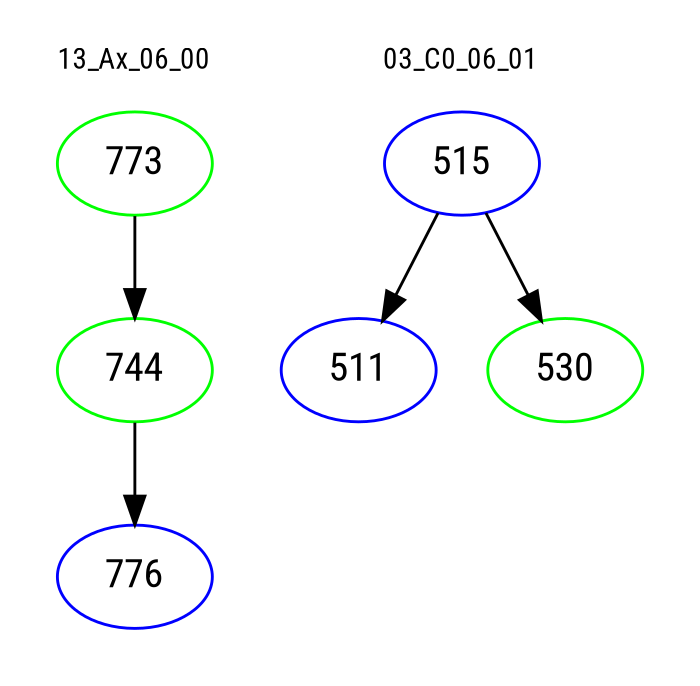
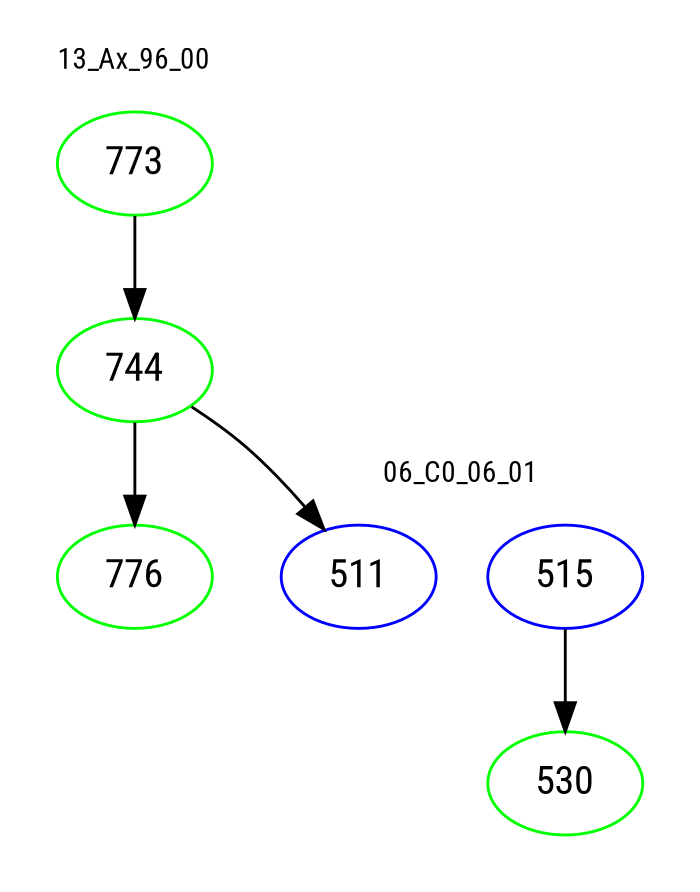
(135, 62) -> (135, 62)
(462, 62) -> (462, 475)
(417, 254) -> (277, 476)
(135, 577) -> (135, 577)
